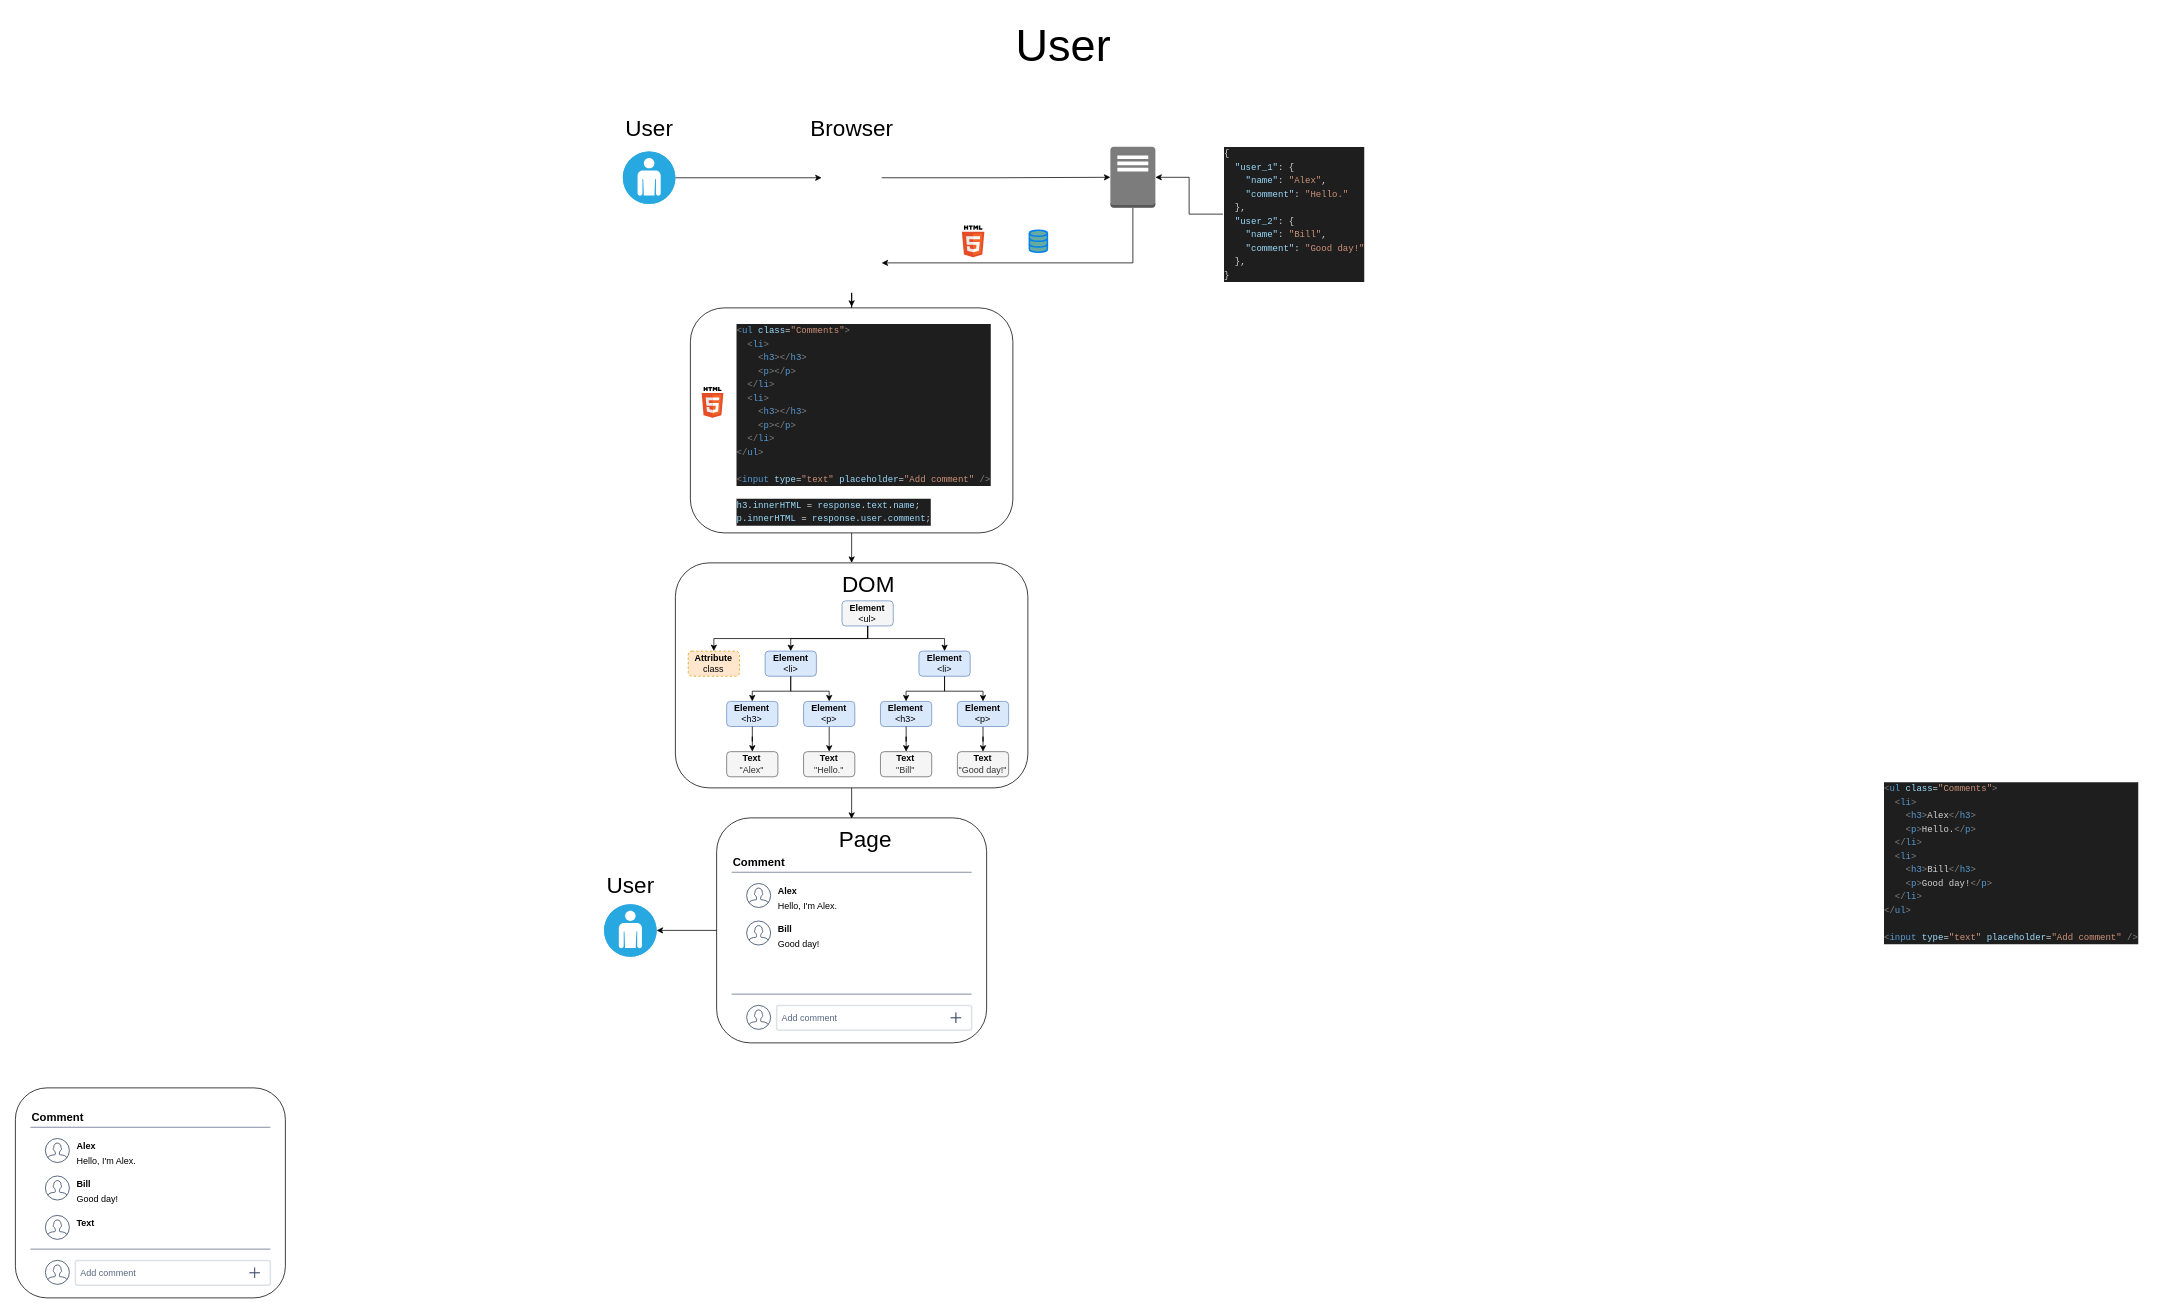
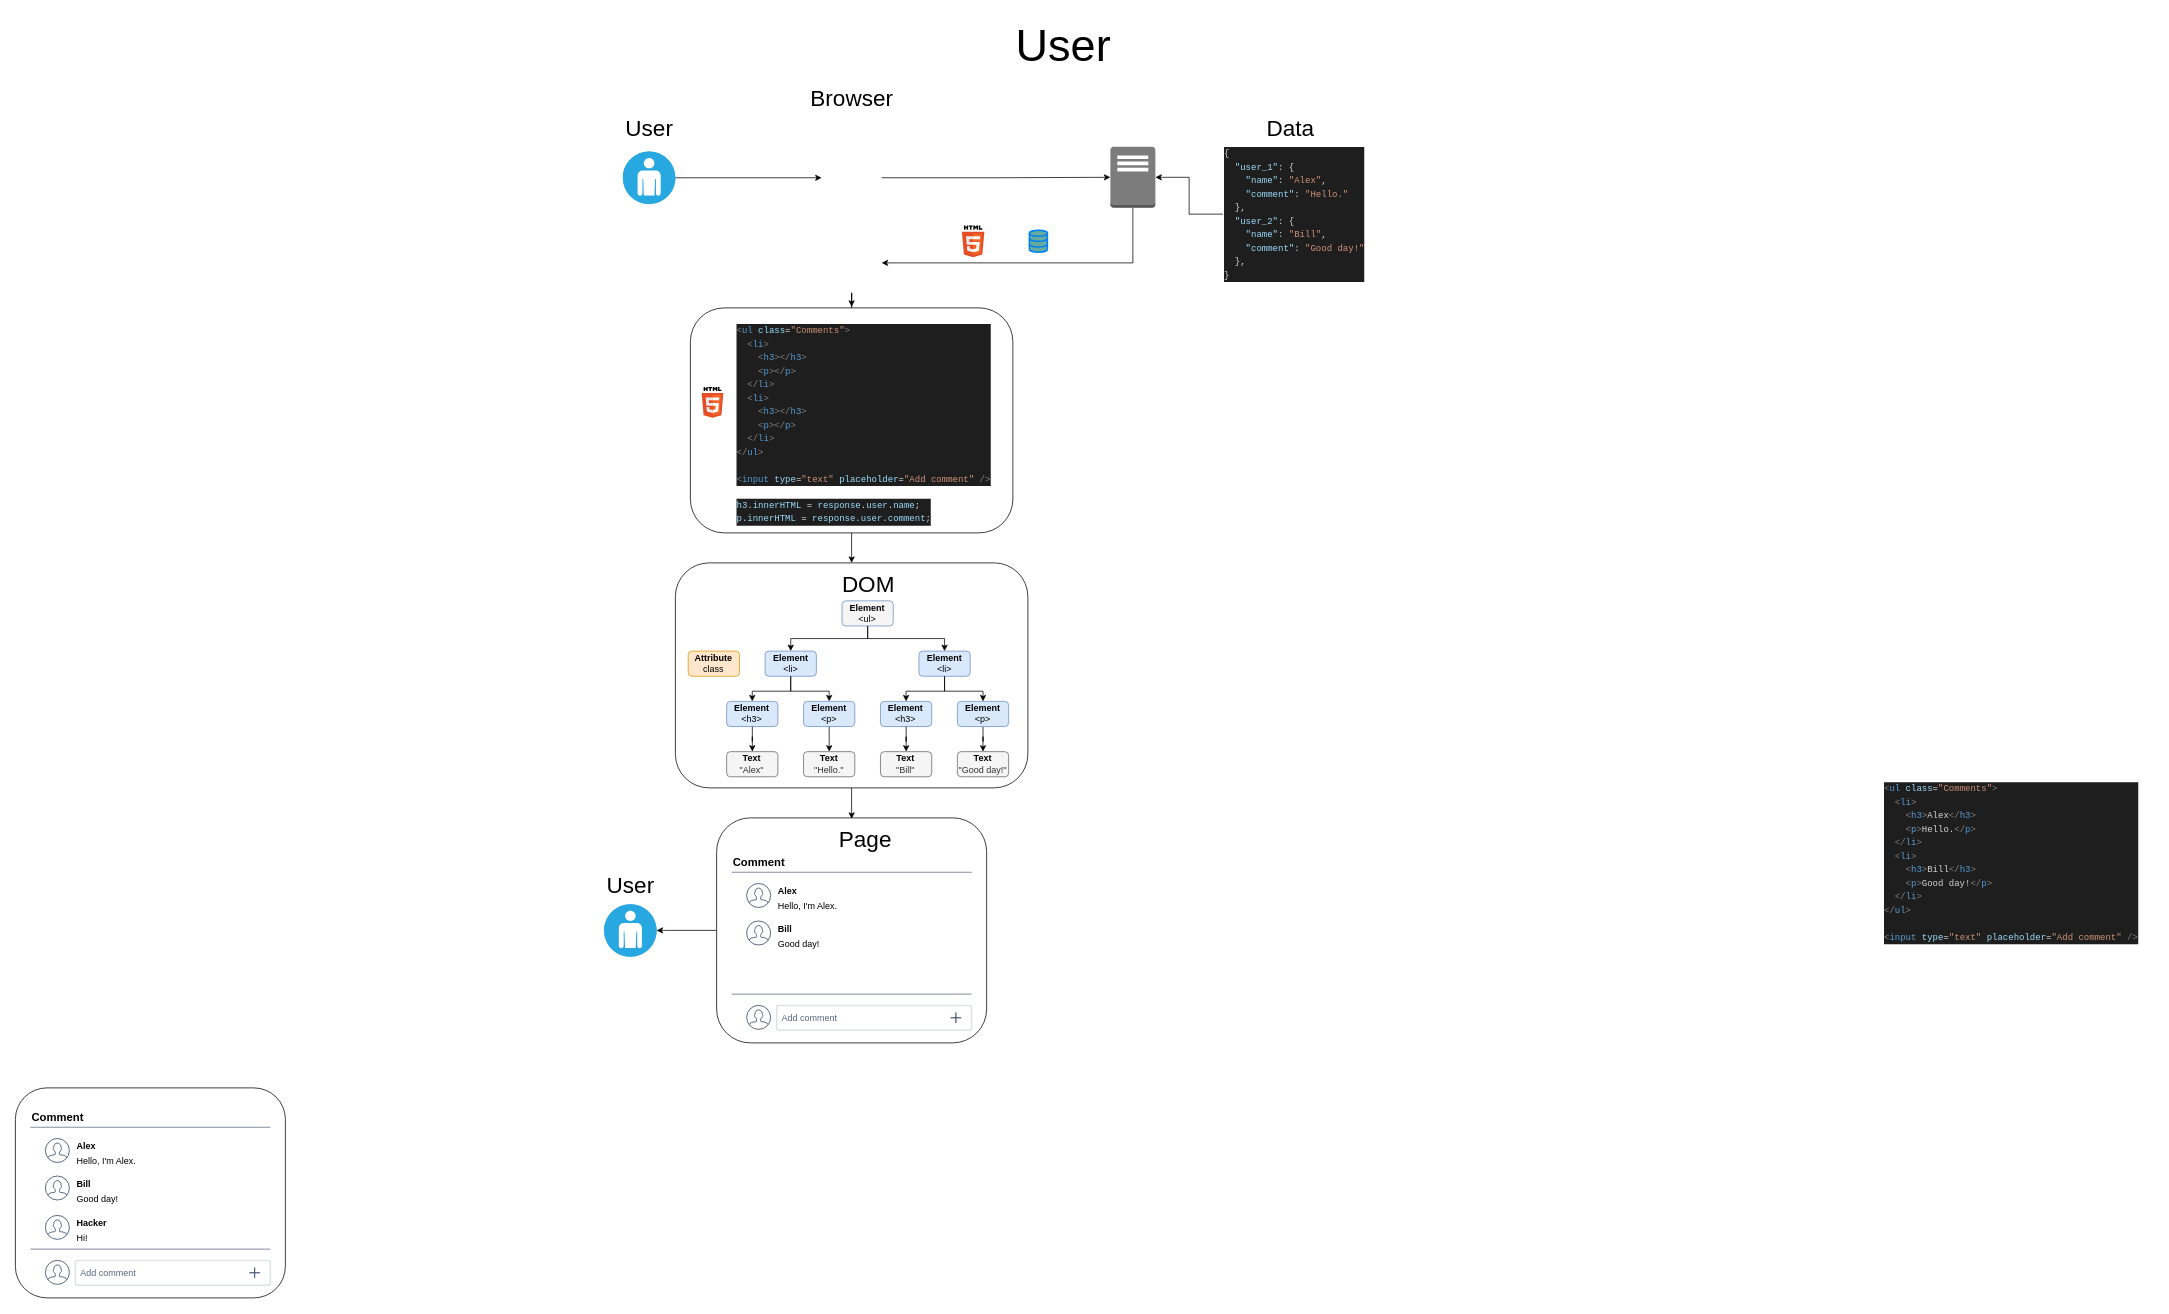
(852, 128) -> (852, 98)
none -> (1290, 128)
(819, 512) -> (819, 512)
(748, 639) -> none
(714, 664) -> (714, 664)
(87, 1223) -> (92, 1223)
none -> (165, 1238)
